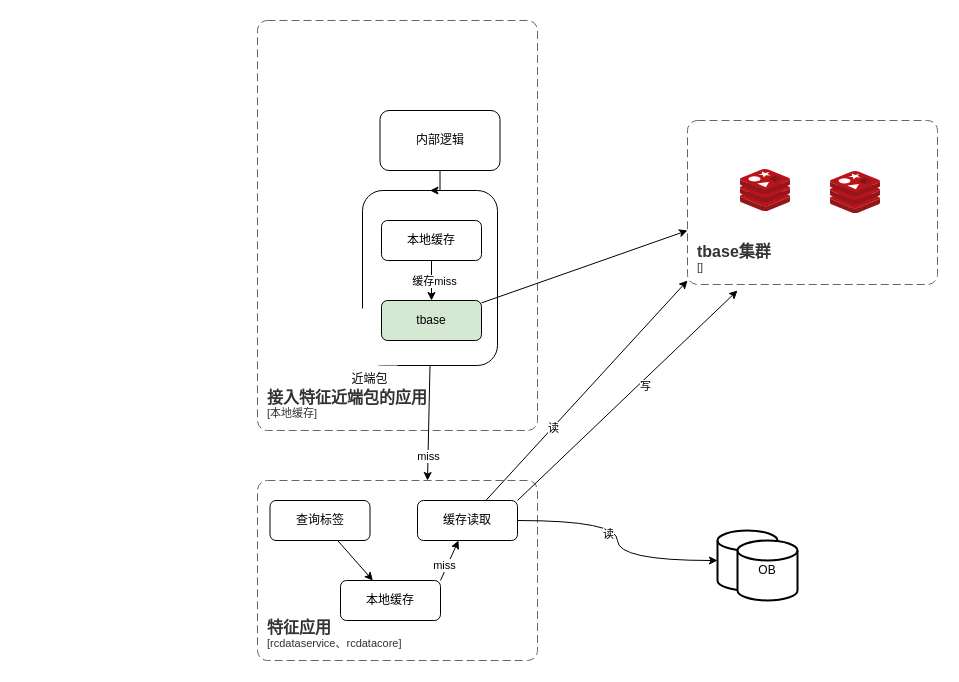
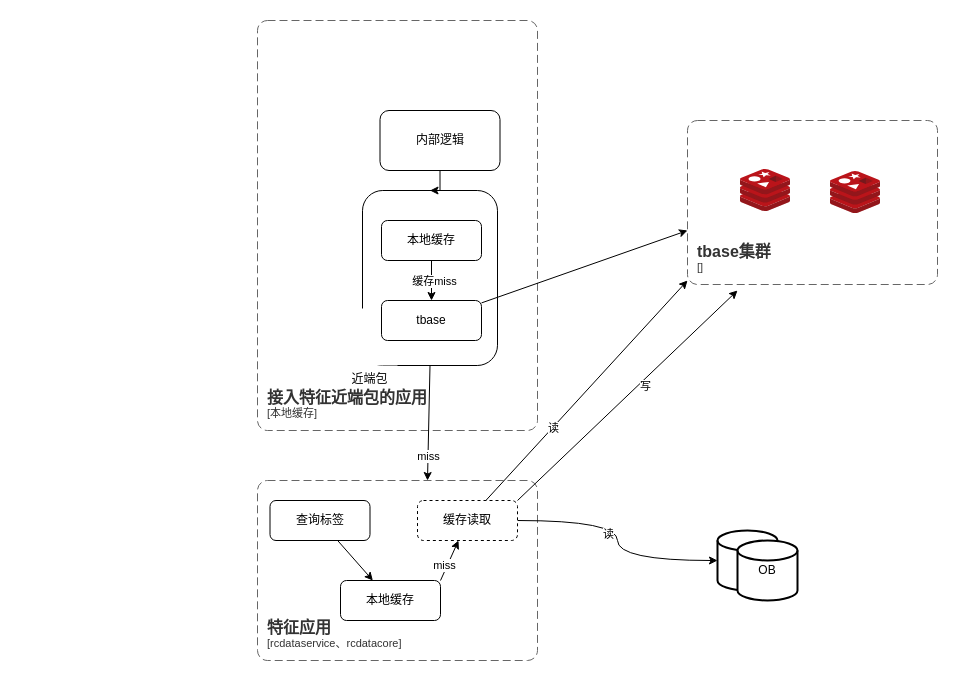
(432, 321) -> (432, 321)
(468, 521) -> (468, 521)
